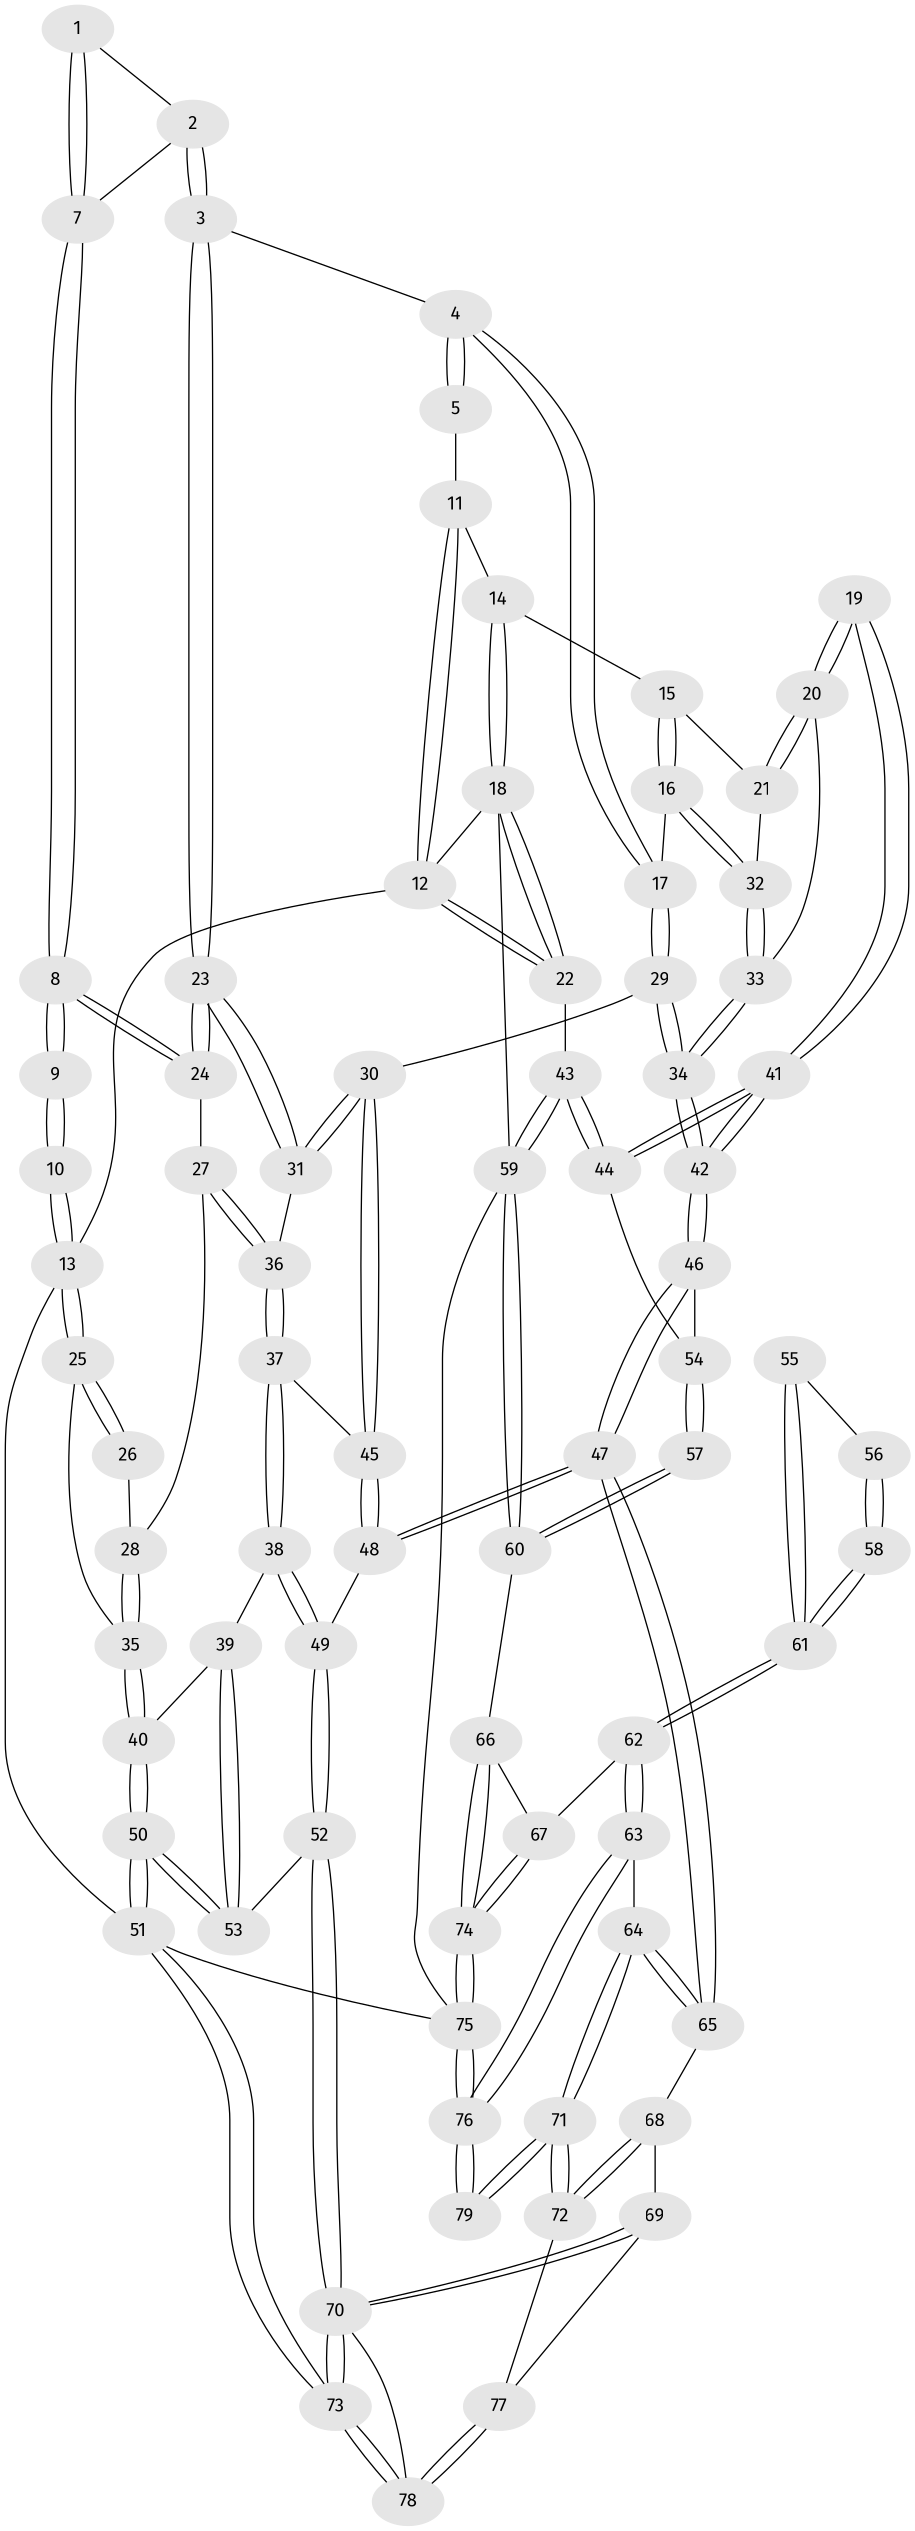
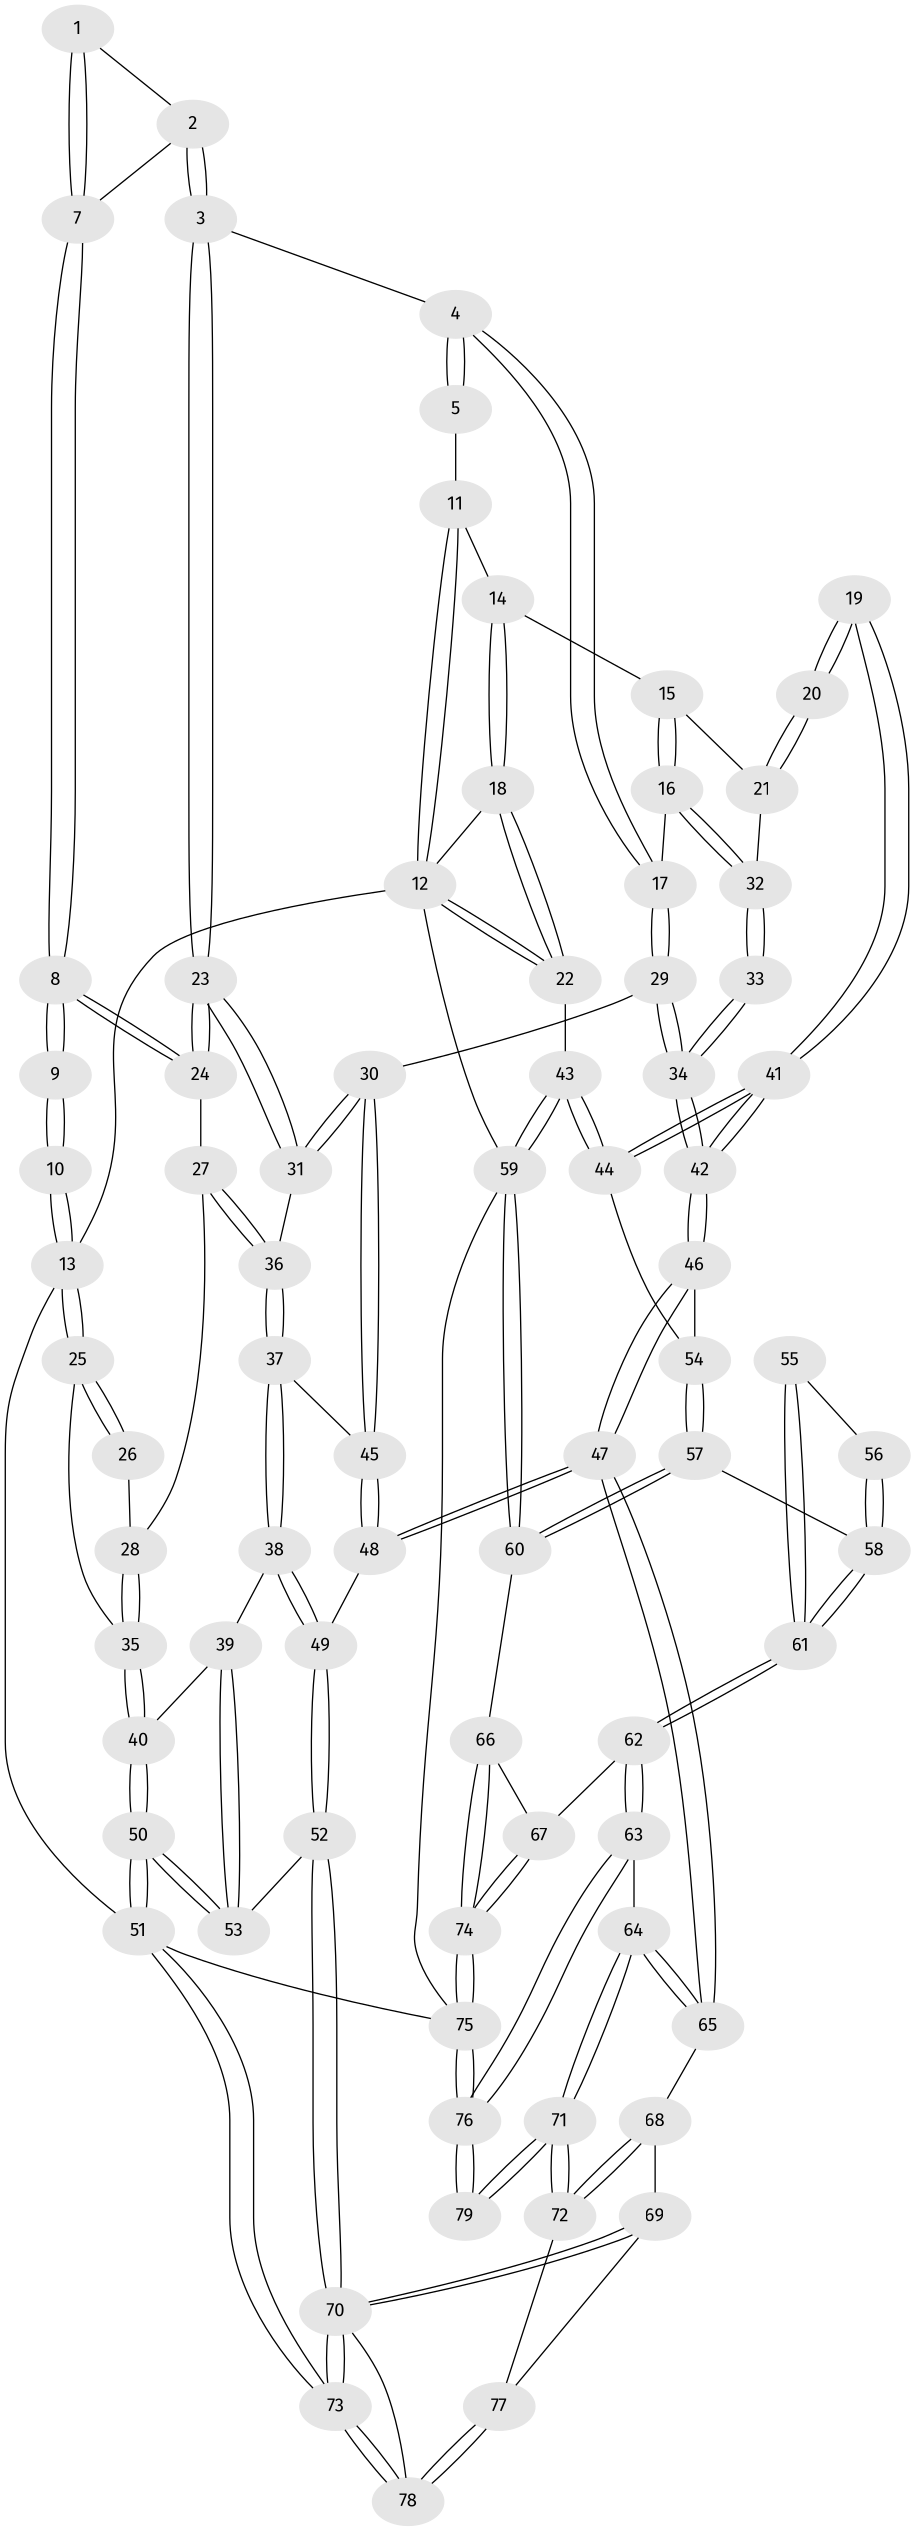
(817, 844) -> none
(504, 980) -> (452, 1031)
none -> (775, 1498)
